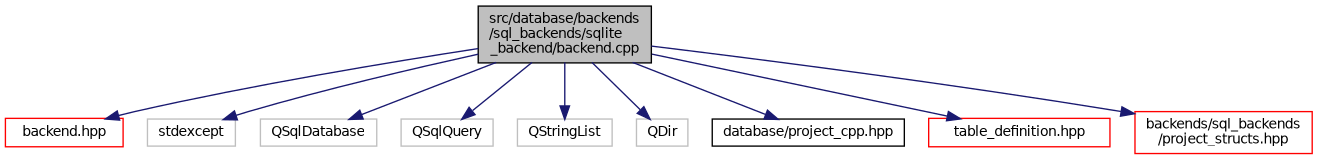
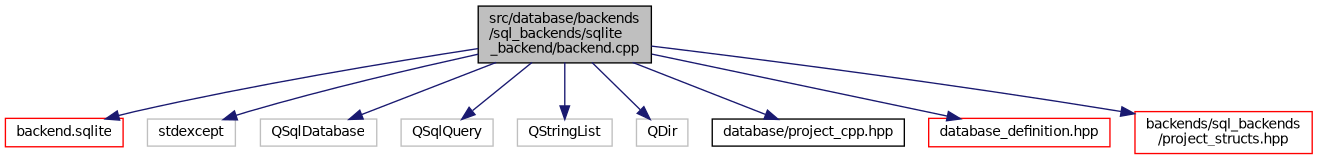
(64, 133) -> (64, 133)
(1019, 133) -> (1019, 133)
